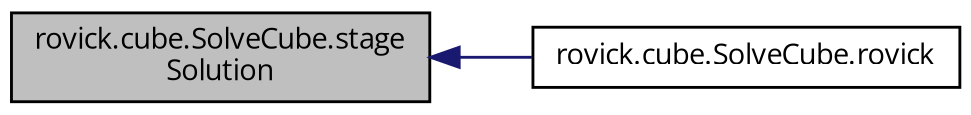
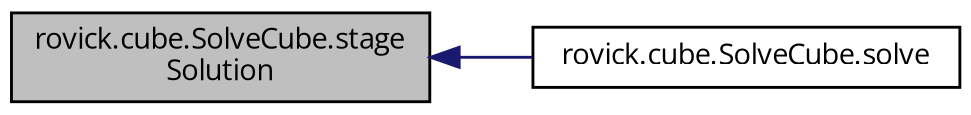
(746, 57) -> (746, 57)
